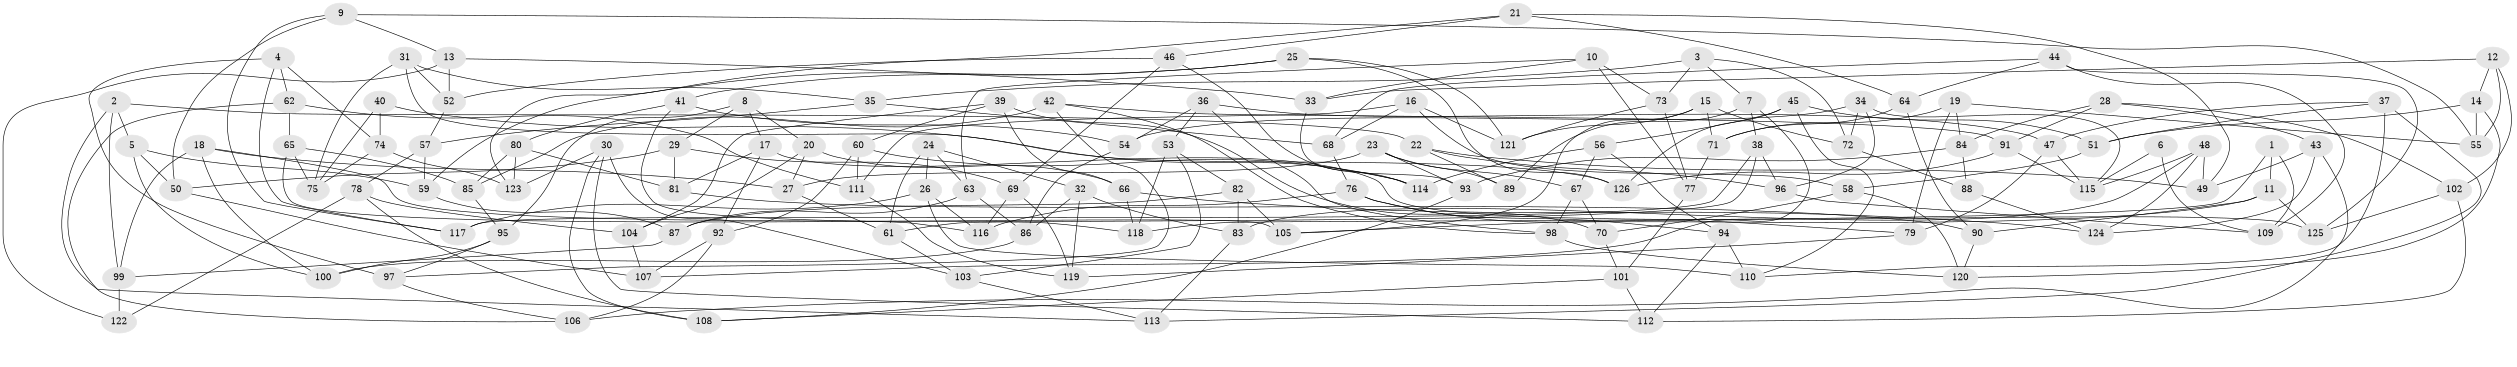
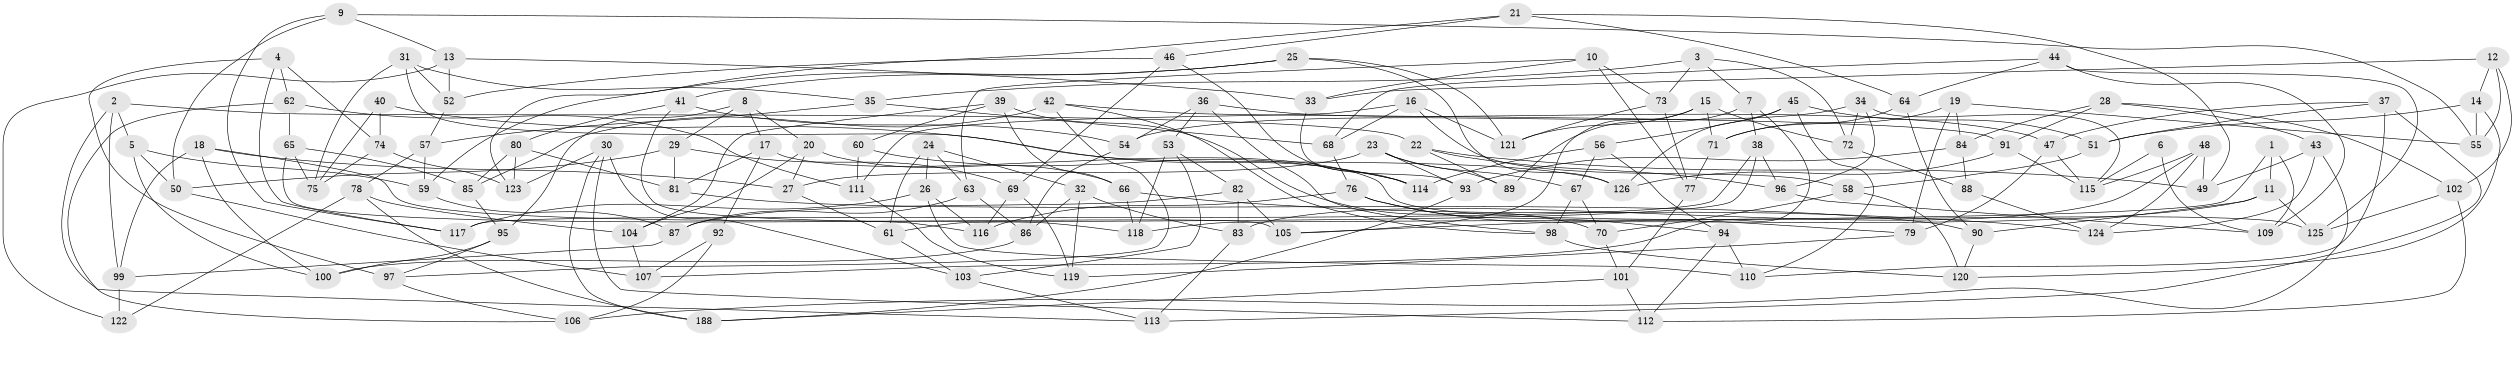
(816, 196) -> none
(704, 322) -> (704, 322)
